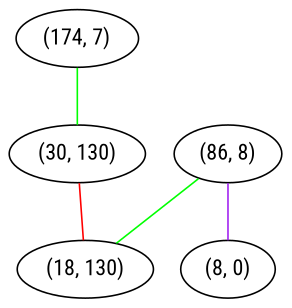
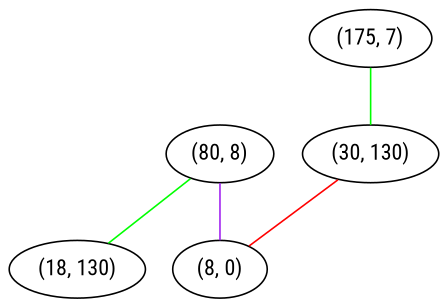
(77, 38) -> (371, 38)
(228, 154) -> (220, 154)
(81, 212) -> (293, 213)
